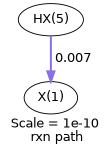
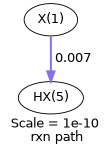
(51, 54) -> (51, 54)
